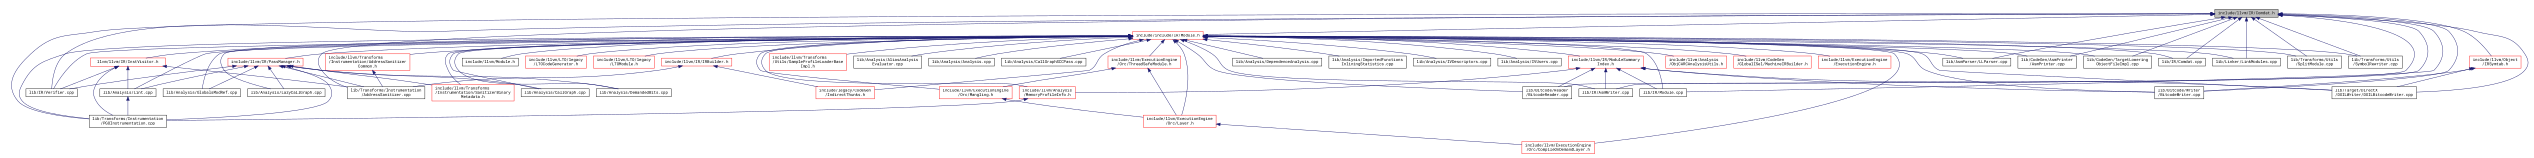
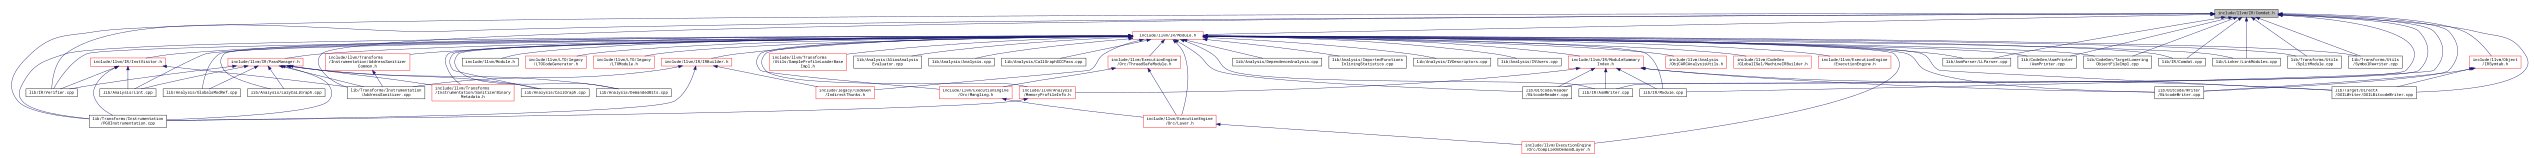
(1168, 36) -> (1168, 36)
(128, 62) -> (128, 62)
(128, 108) -> (495, 114)
